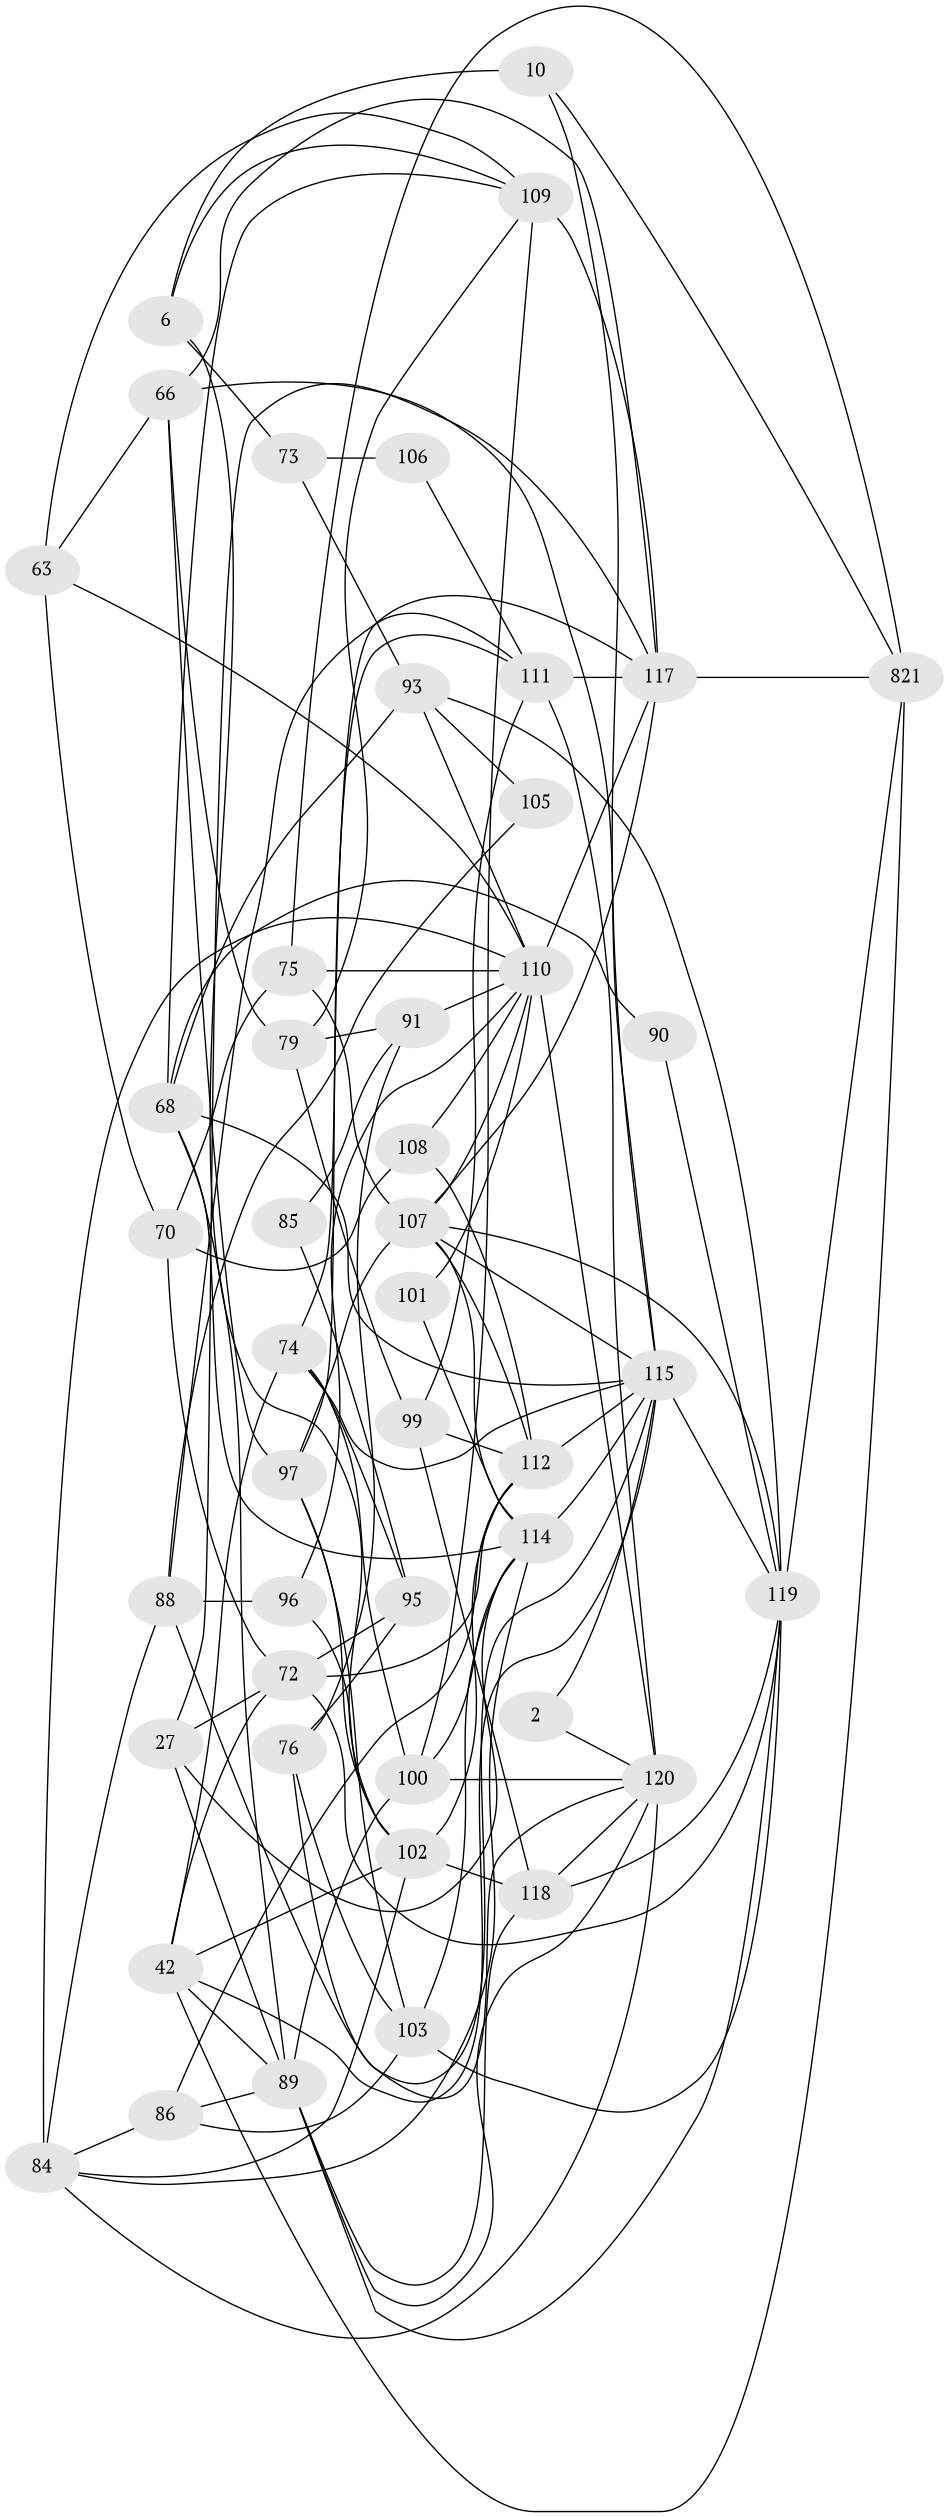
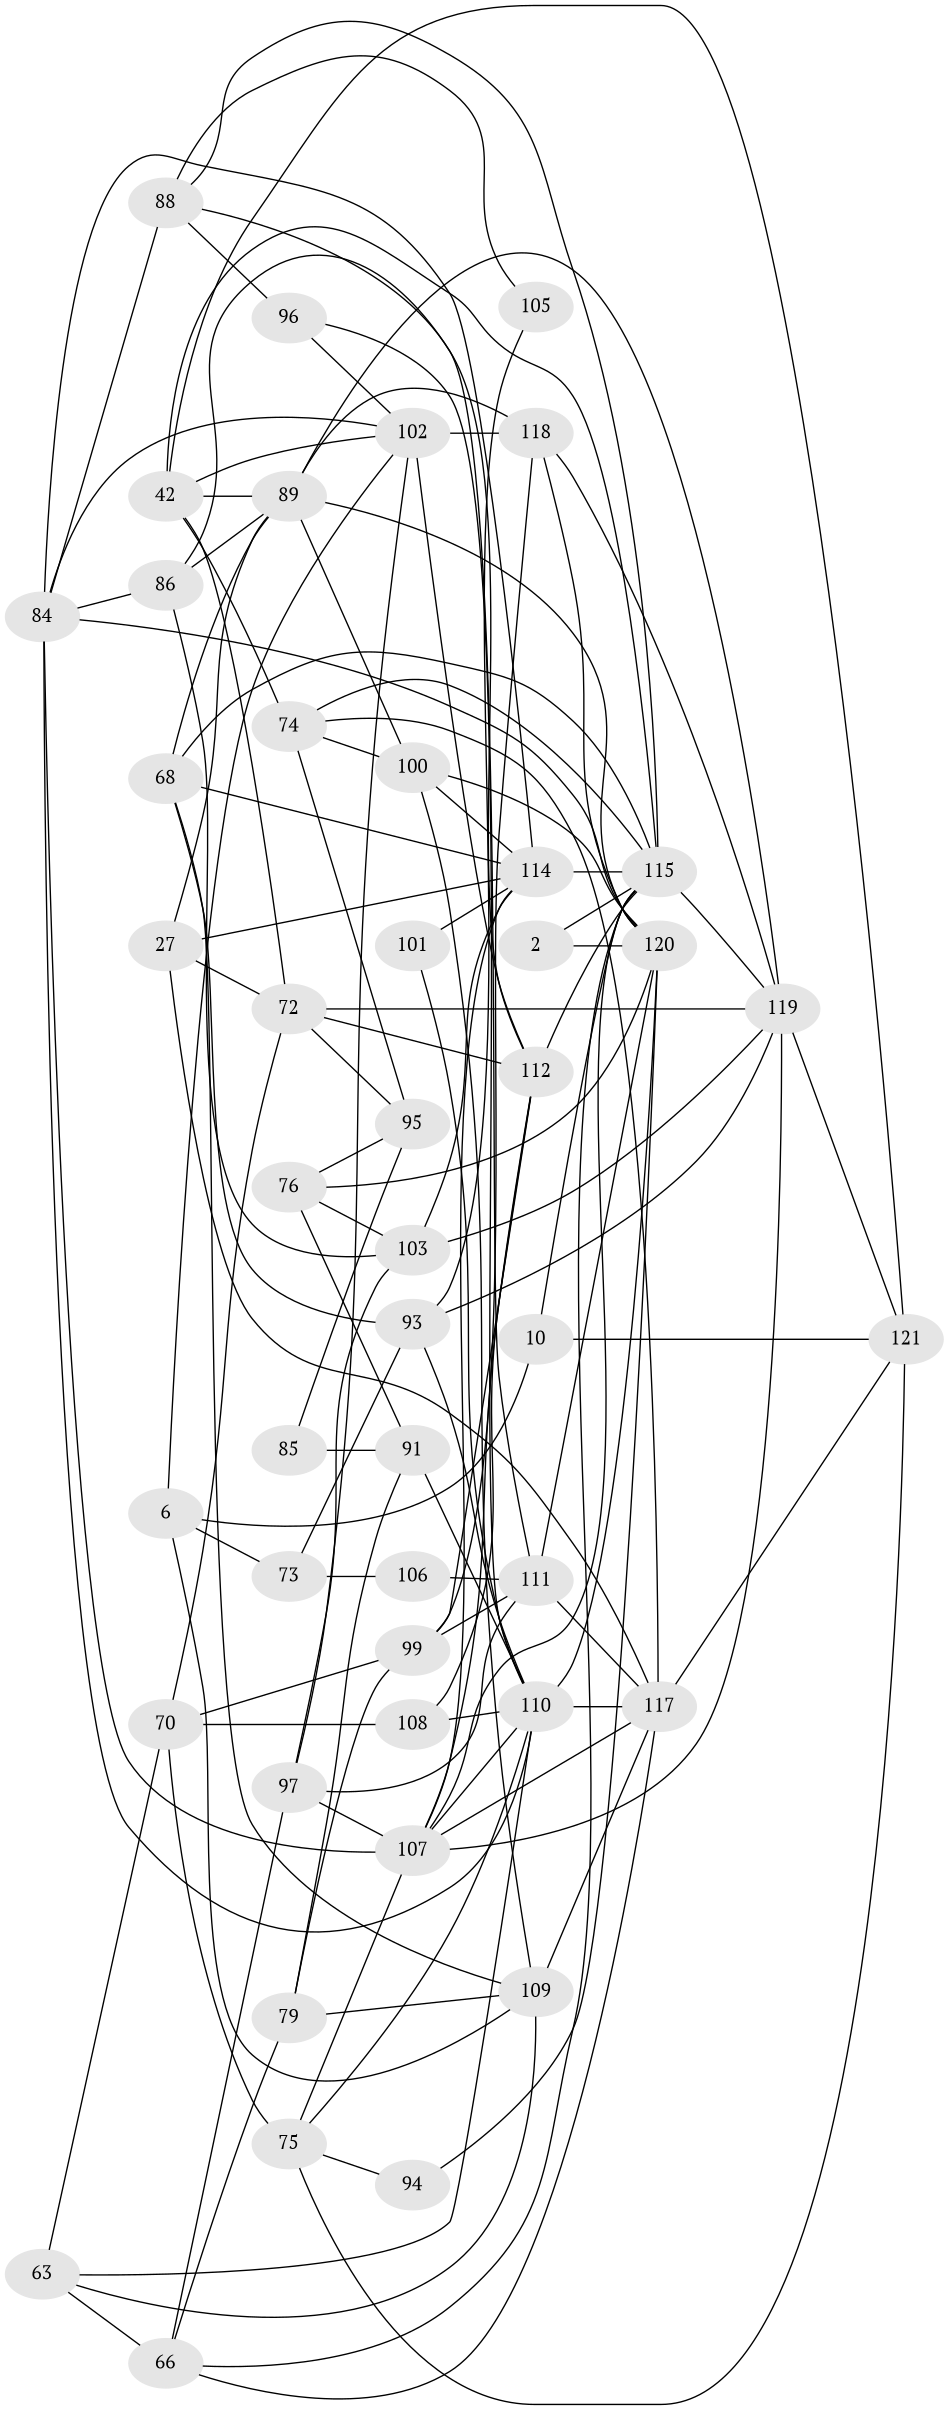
(906, 677) -> (906, 1339)
(659, 1037) -> none
none -> (71, 1340)
none -> (289, 1687)
none -> (413, 2185)
